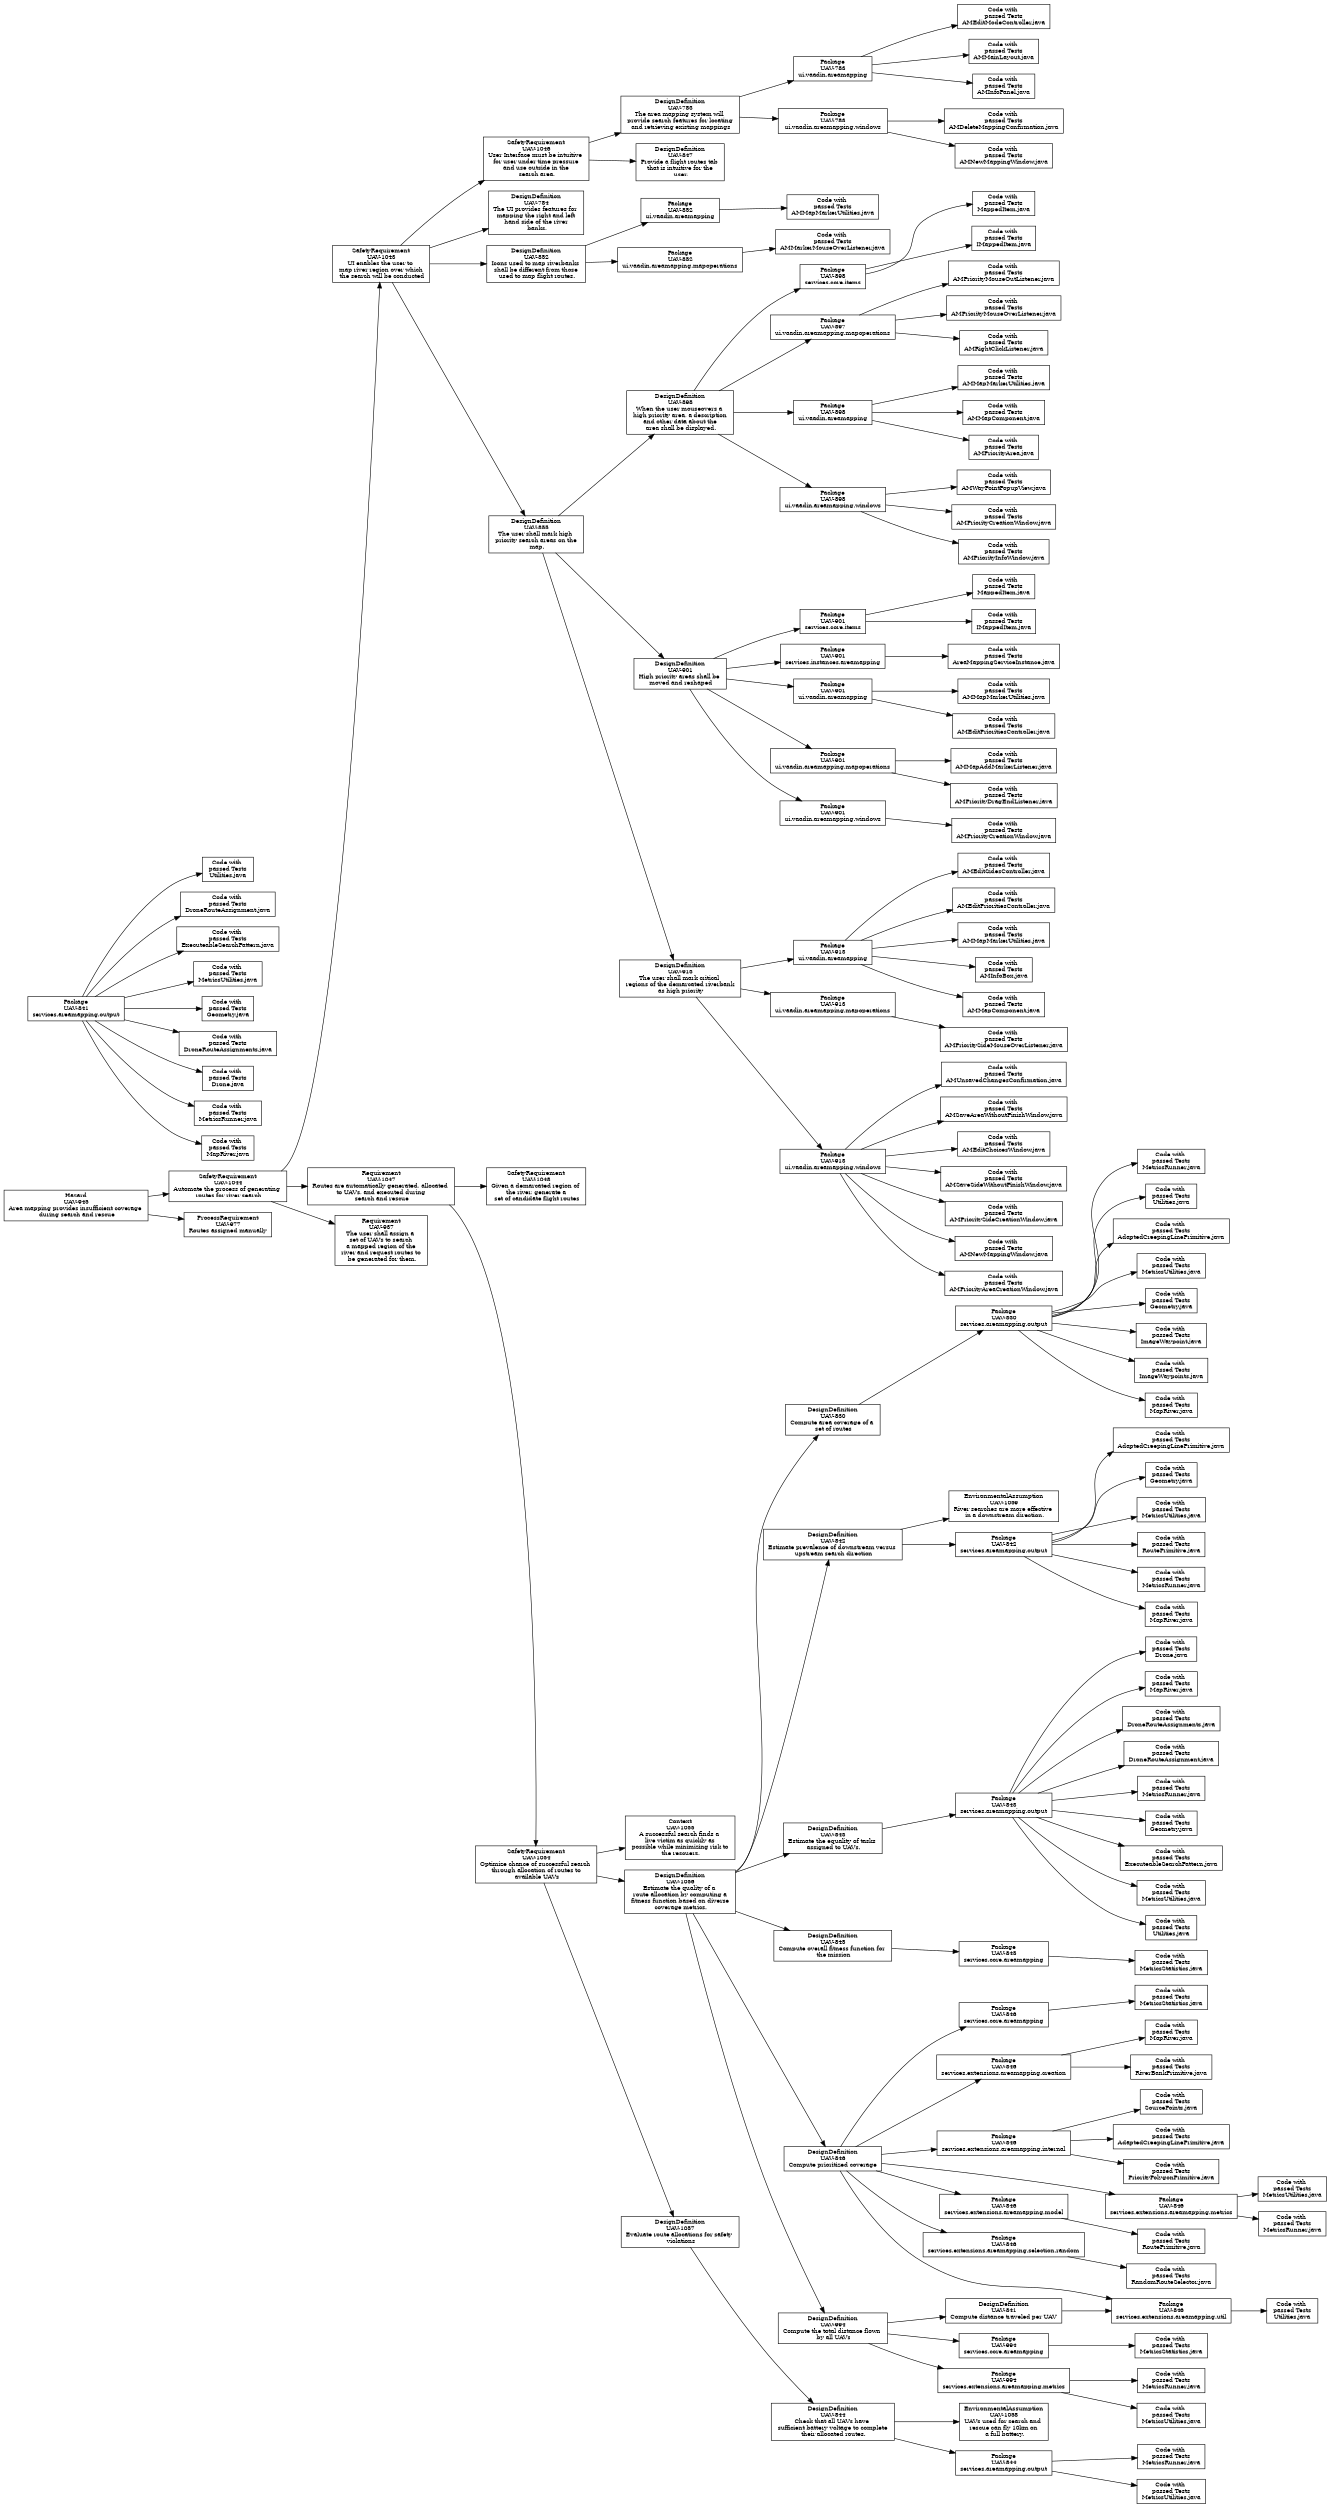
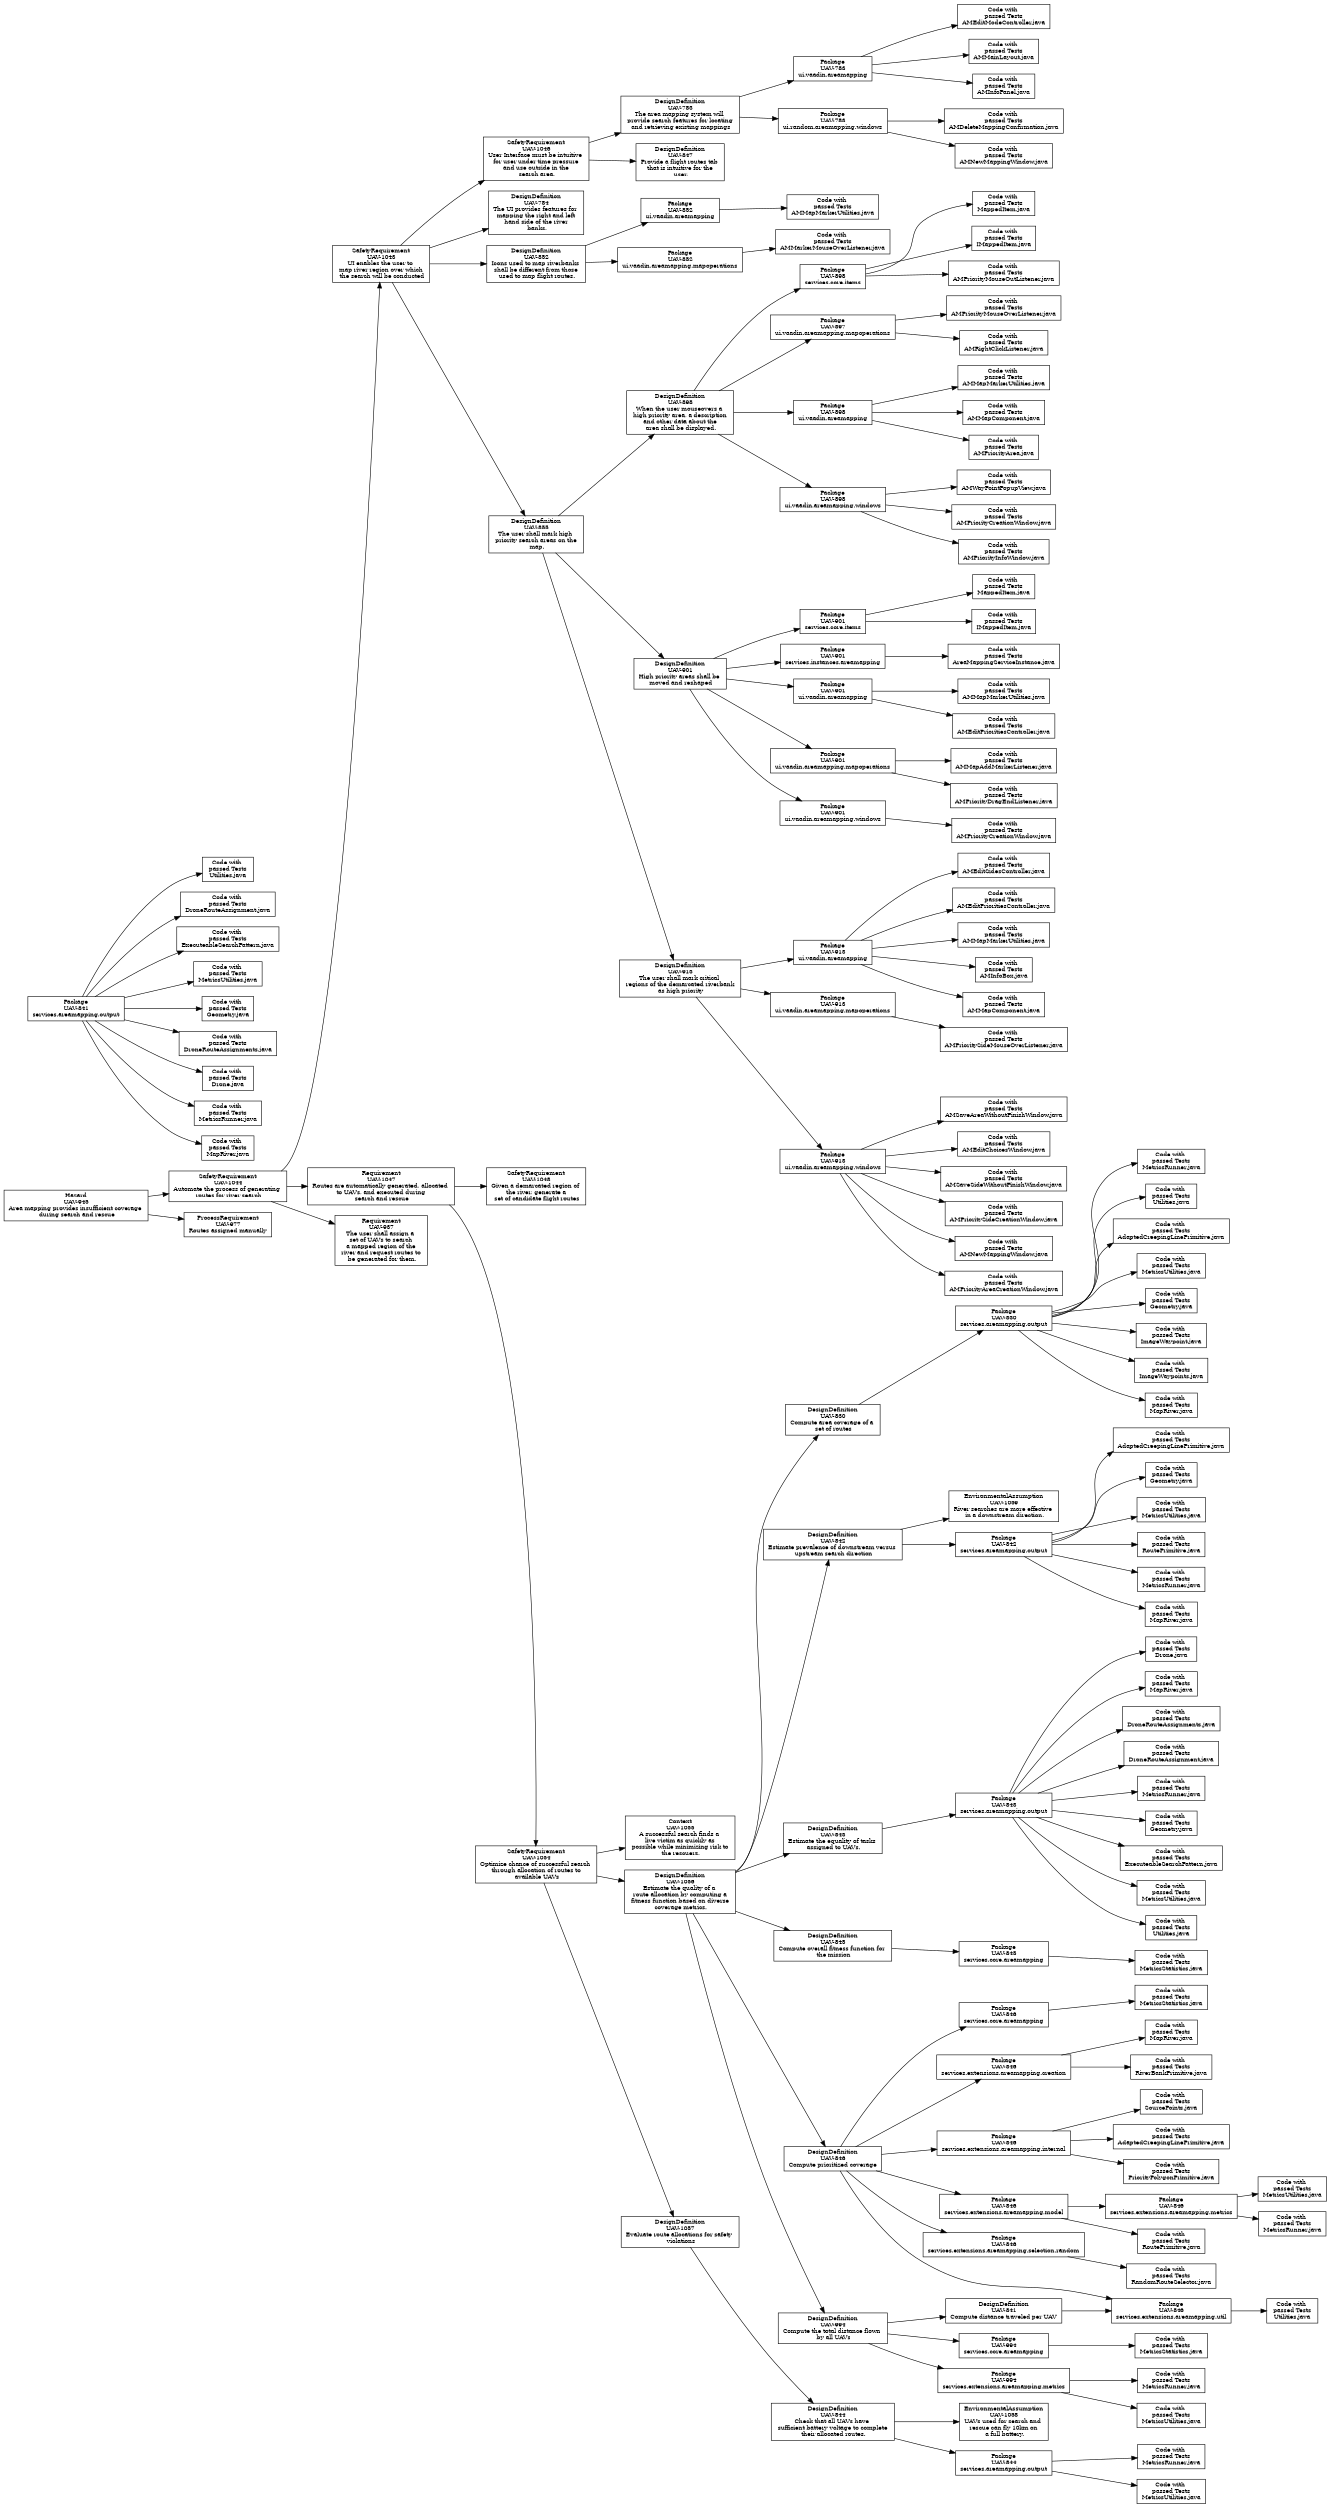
(833, 121) -> (833, 121)
(900, 298) -> (904, 275)
(1004, 1074) -> none
(996, 2176) -> (1084, 2206)
